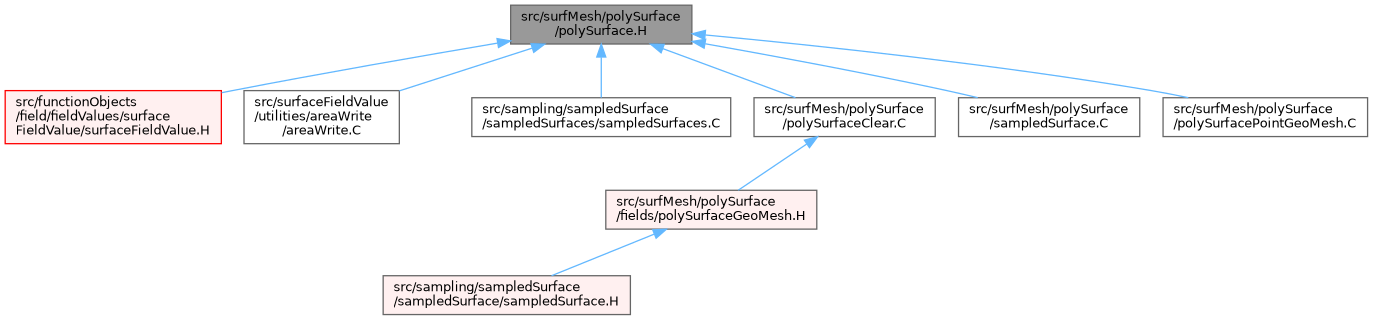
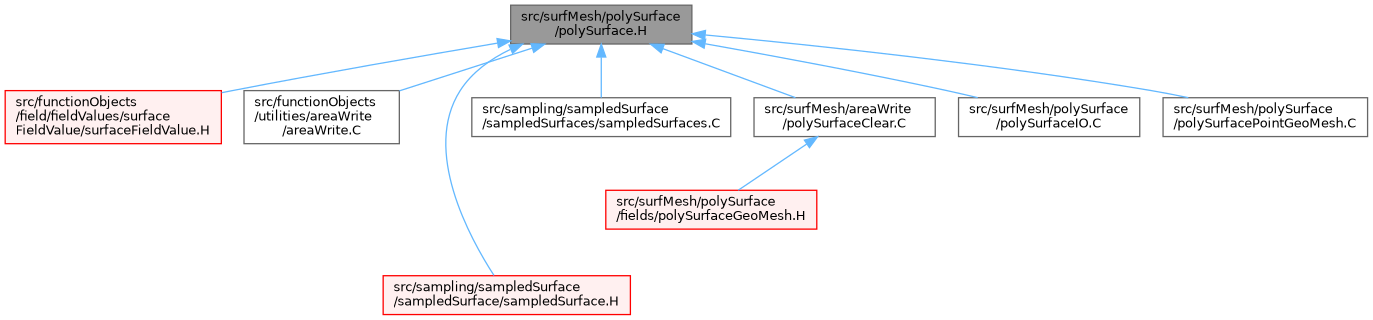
(322, 117) -> (322, 117)
(845, 117) -> (845, 117)
(1049, 117) -> (1049, 117)
(711, 210) -> (711, 210)
(603, 255) -> (447, 154)
(507, 295) -> (507, 295)
